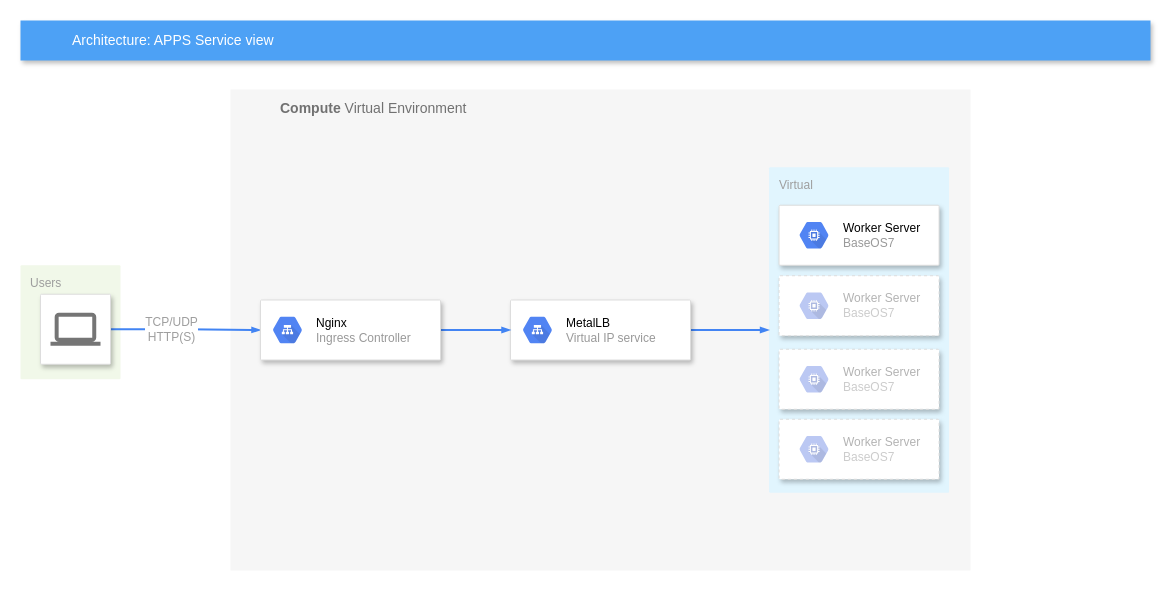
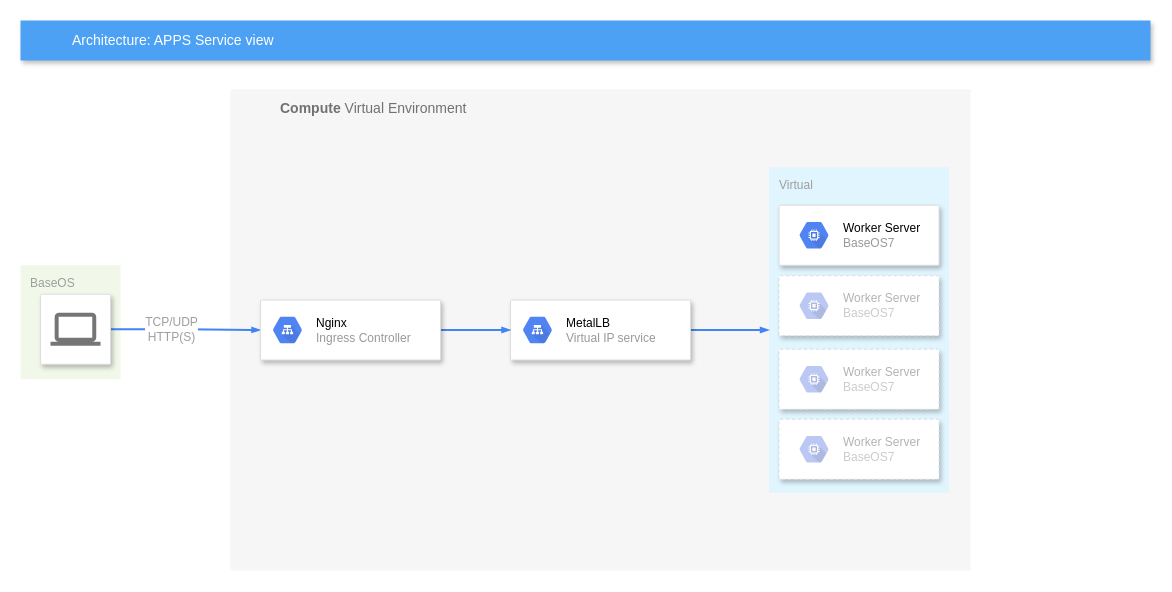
(47, 284) -> (51, 284)
